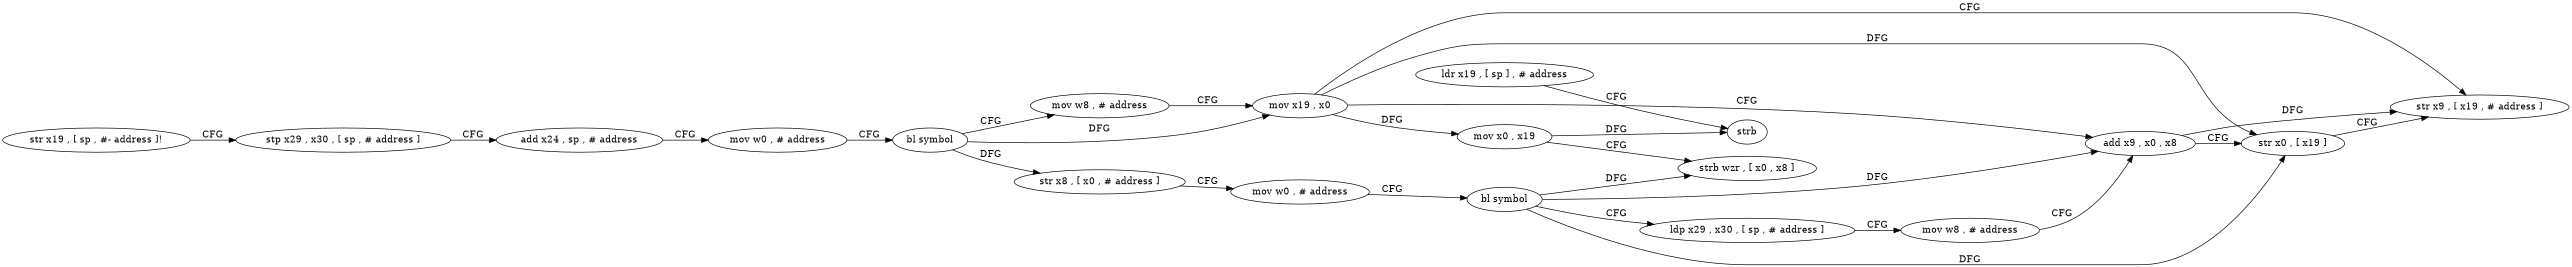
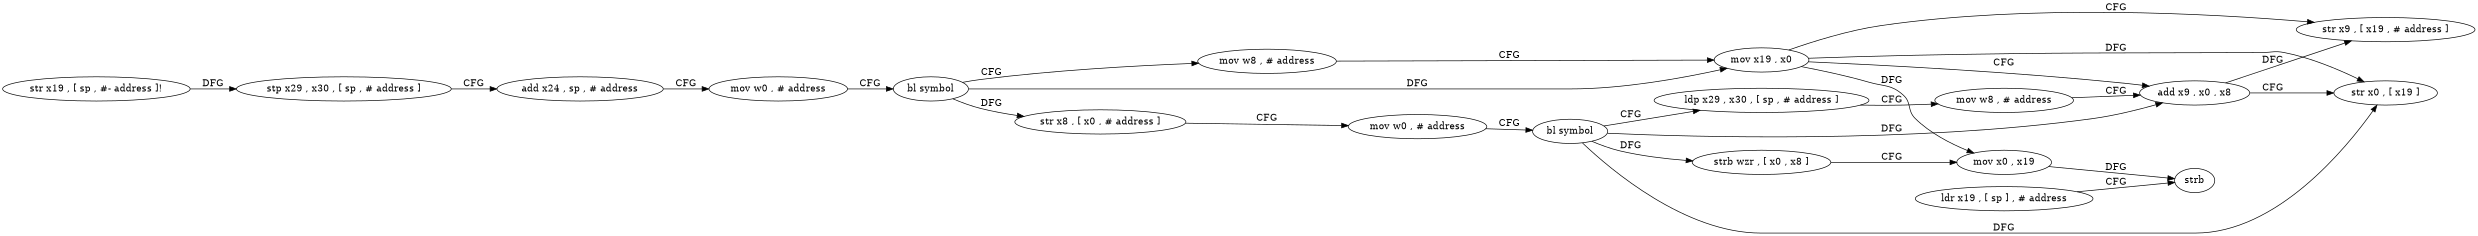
(2377, 127) -> none
(213, 135) -> (213, 84)
(1616, 151) -> (1890, 162)
